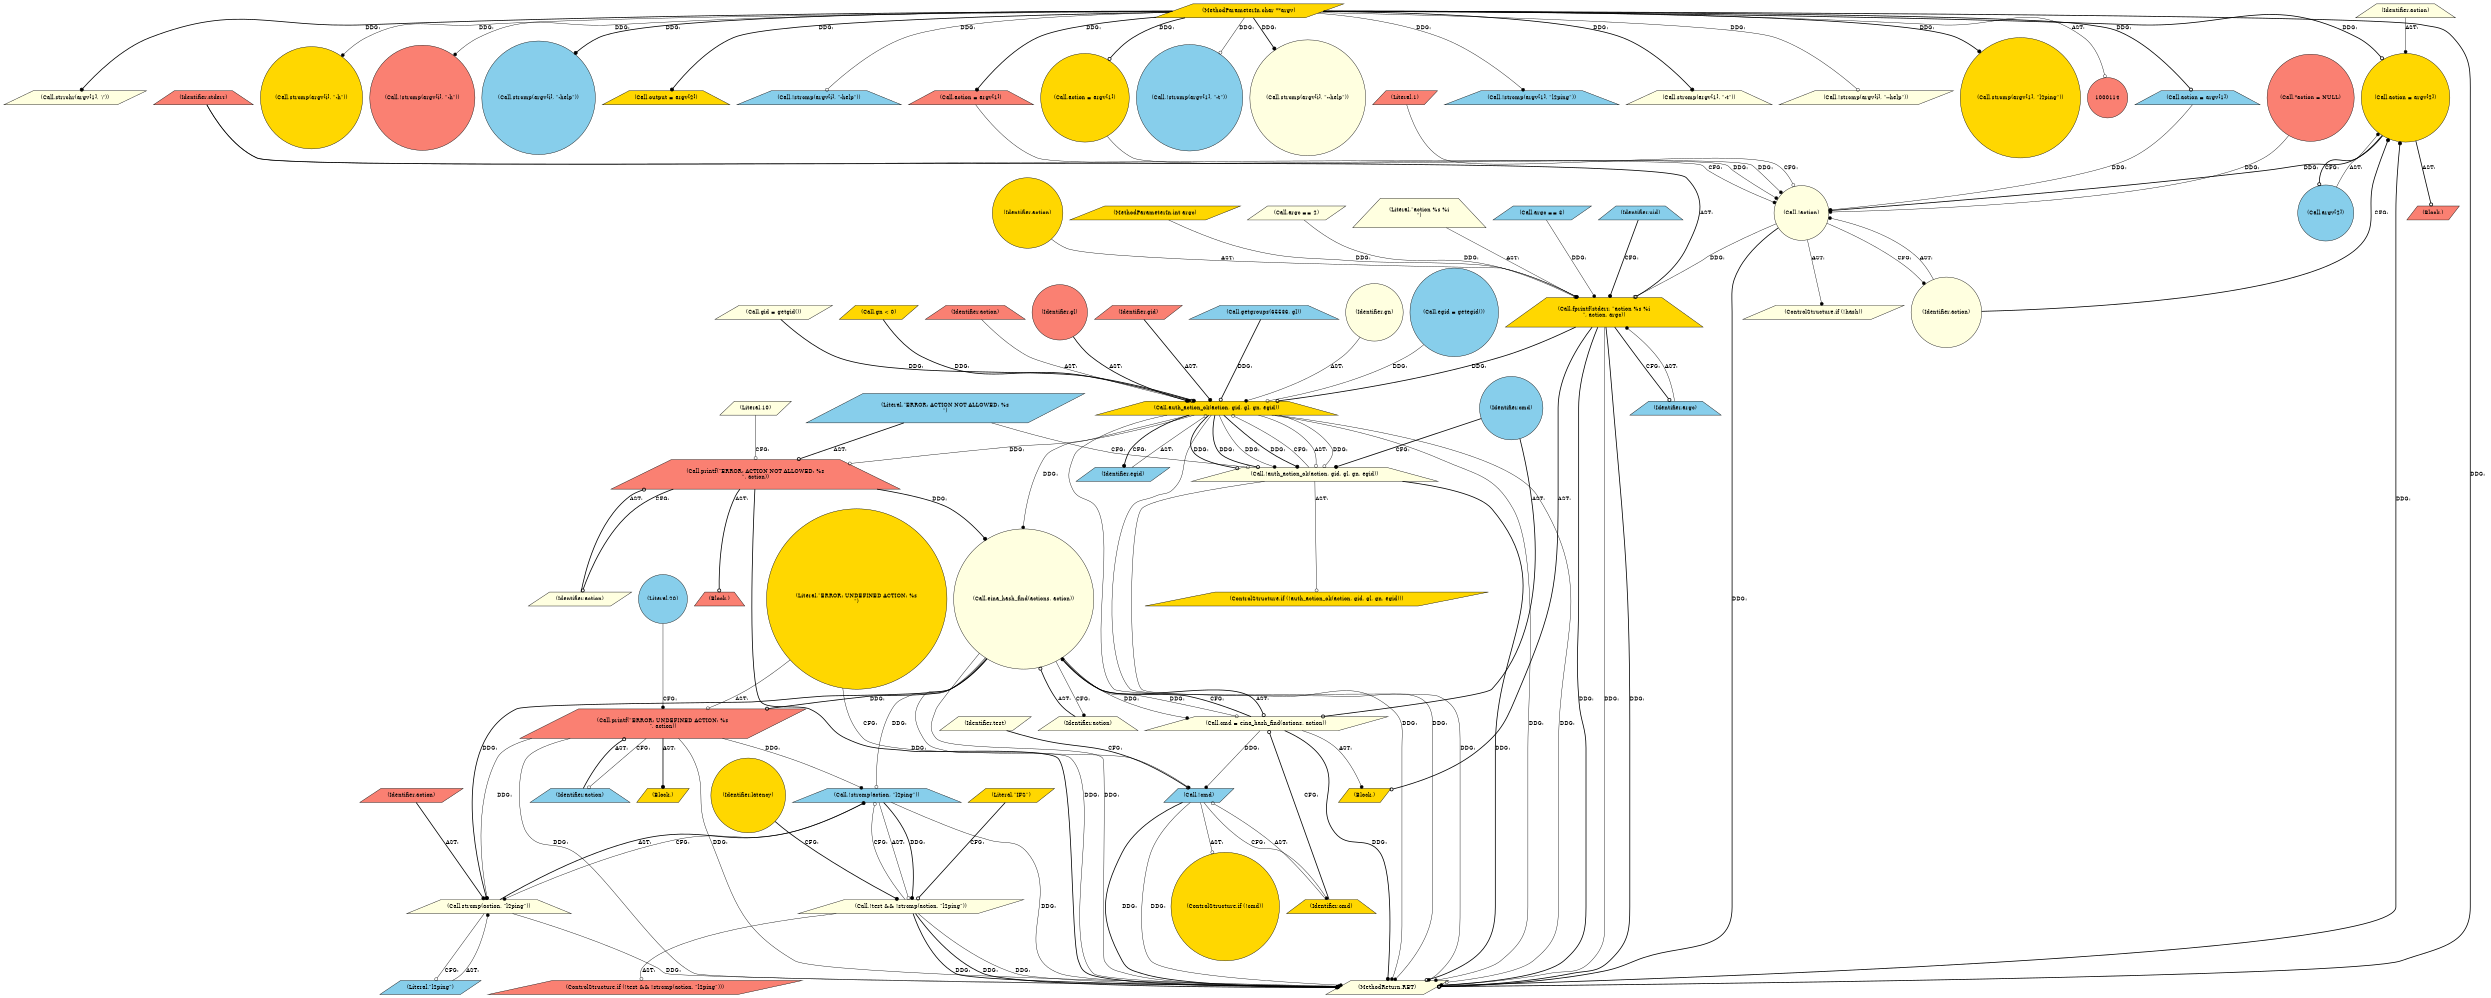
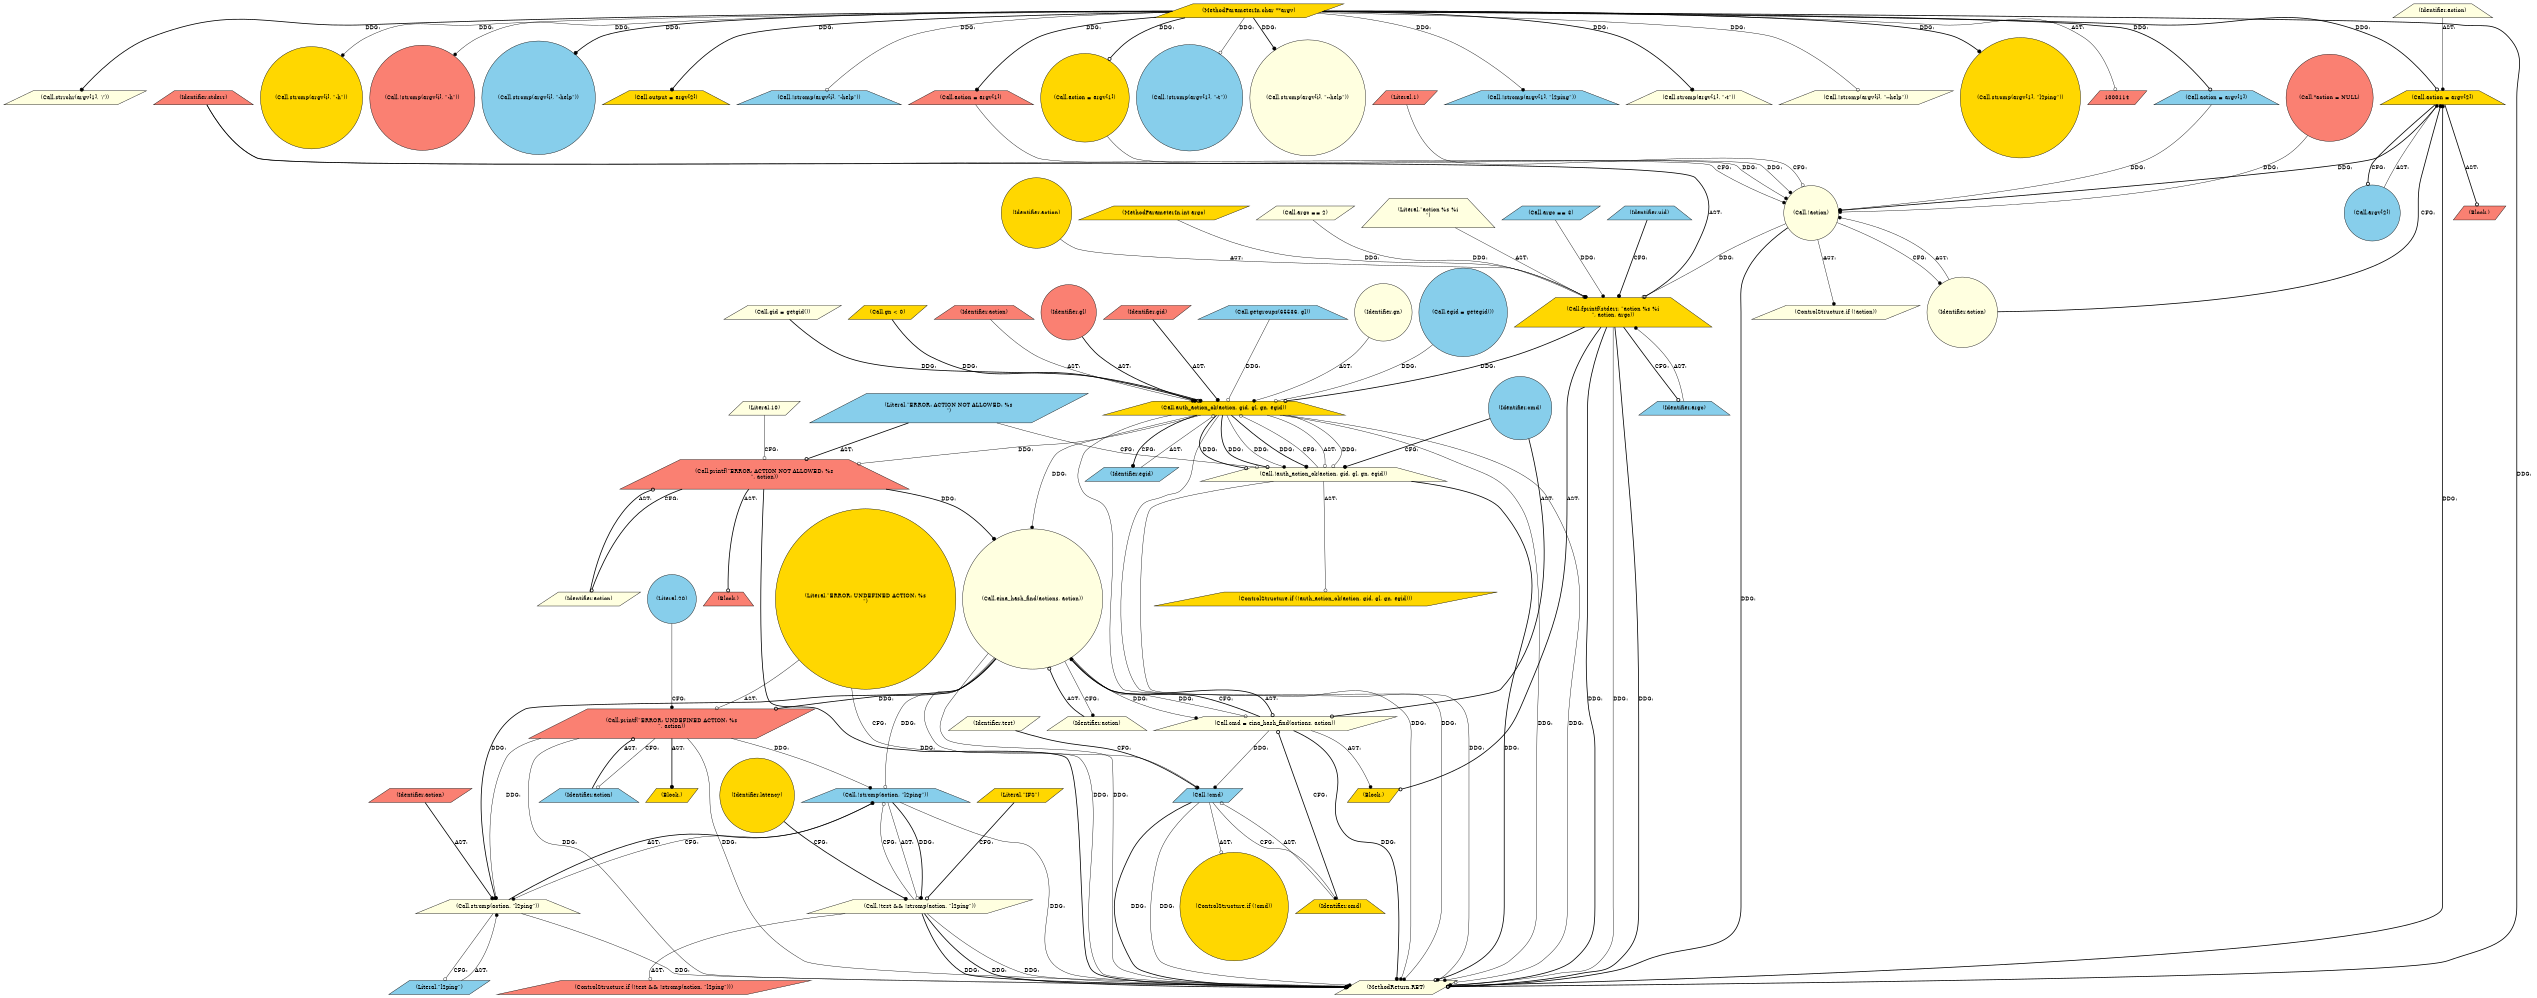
(2108, 98) -> (2117, 98)
(2406, 98) -> (2443, 98)
(1824, 312) -> (1836, 312)
(1241, 359) -> (1249, 359)
